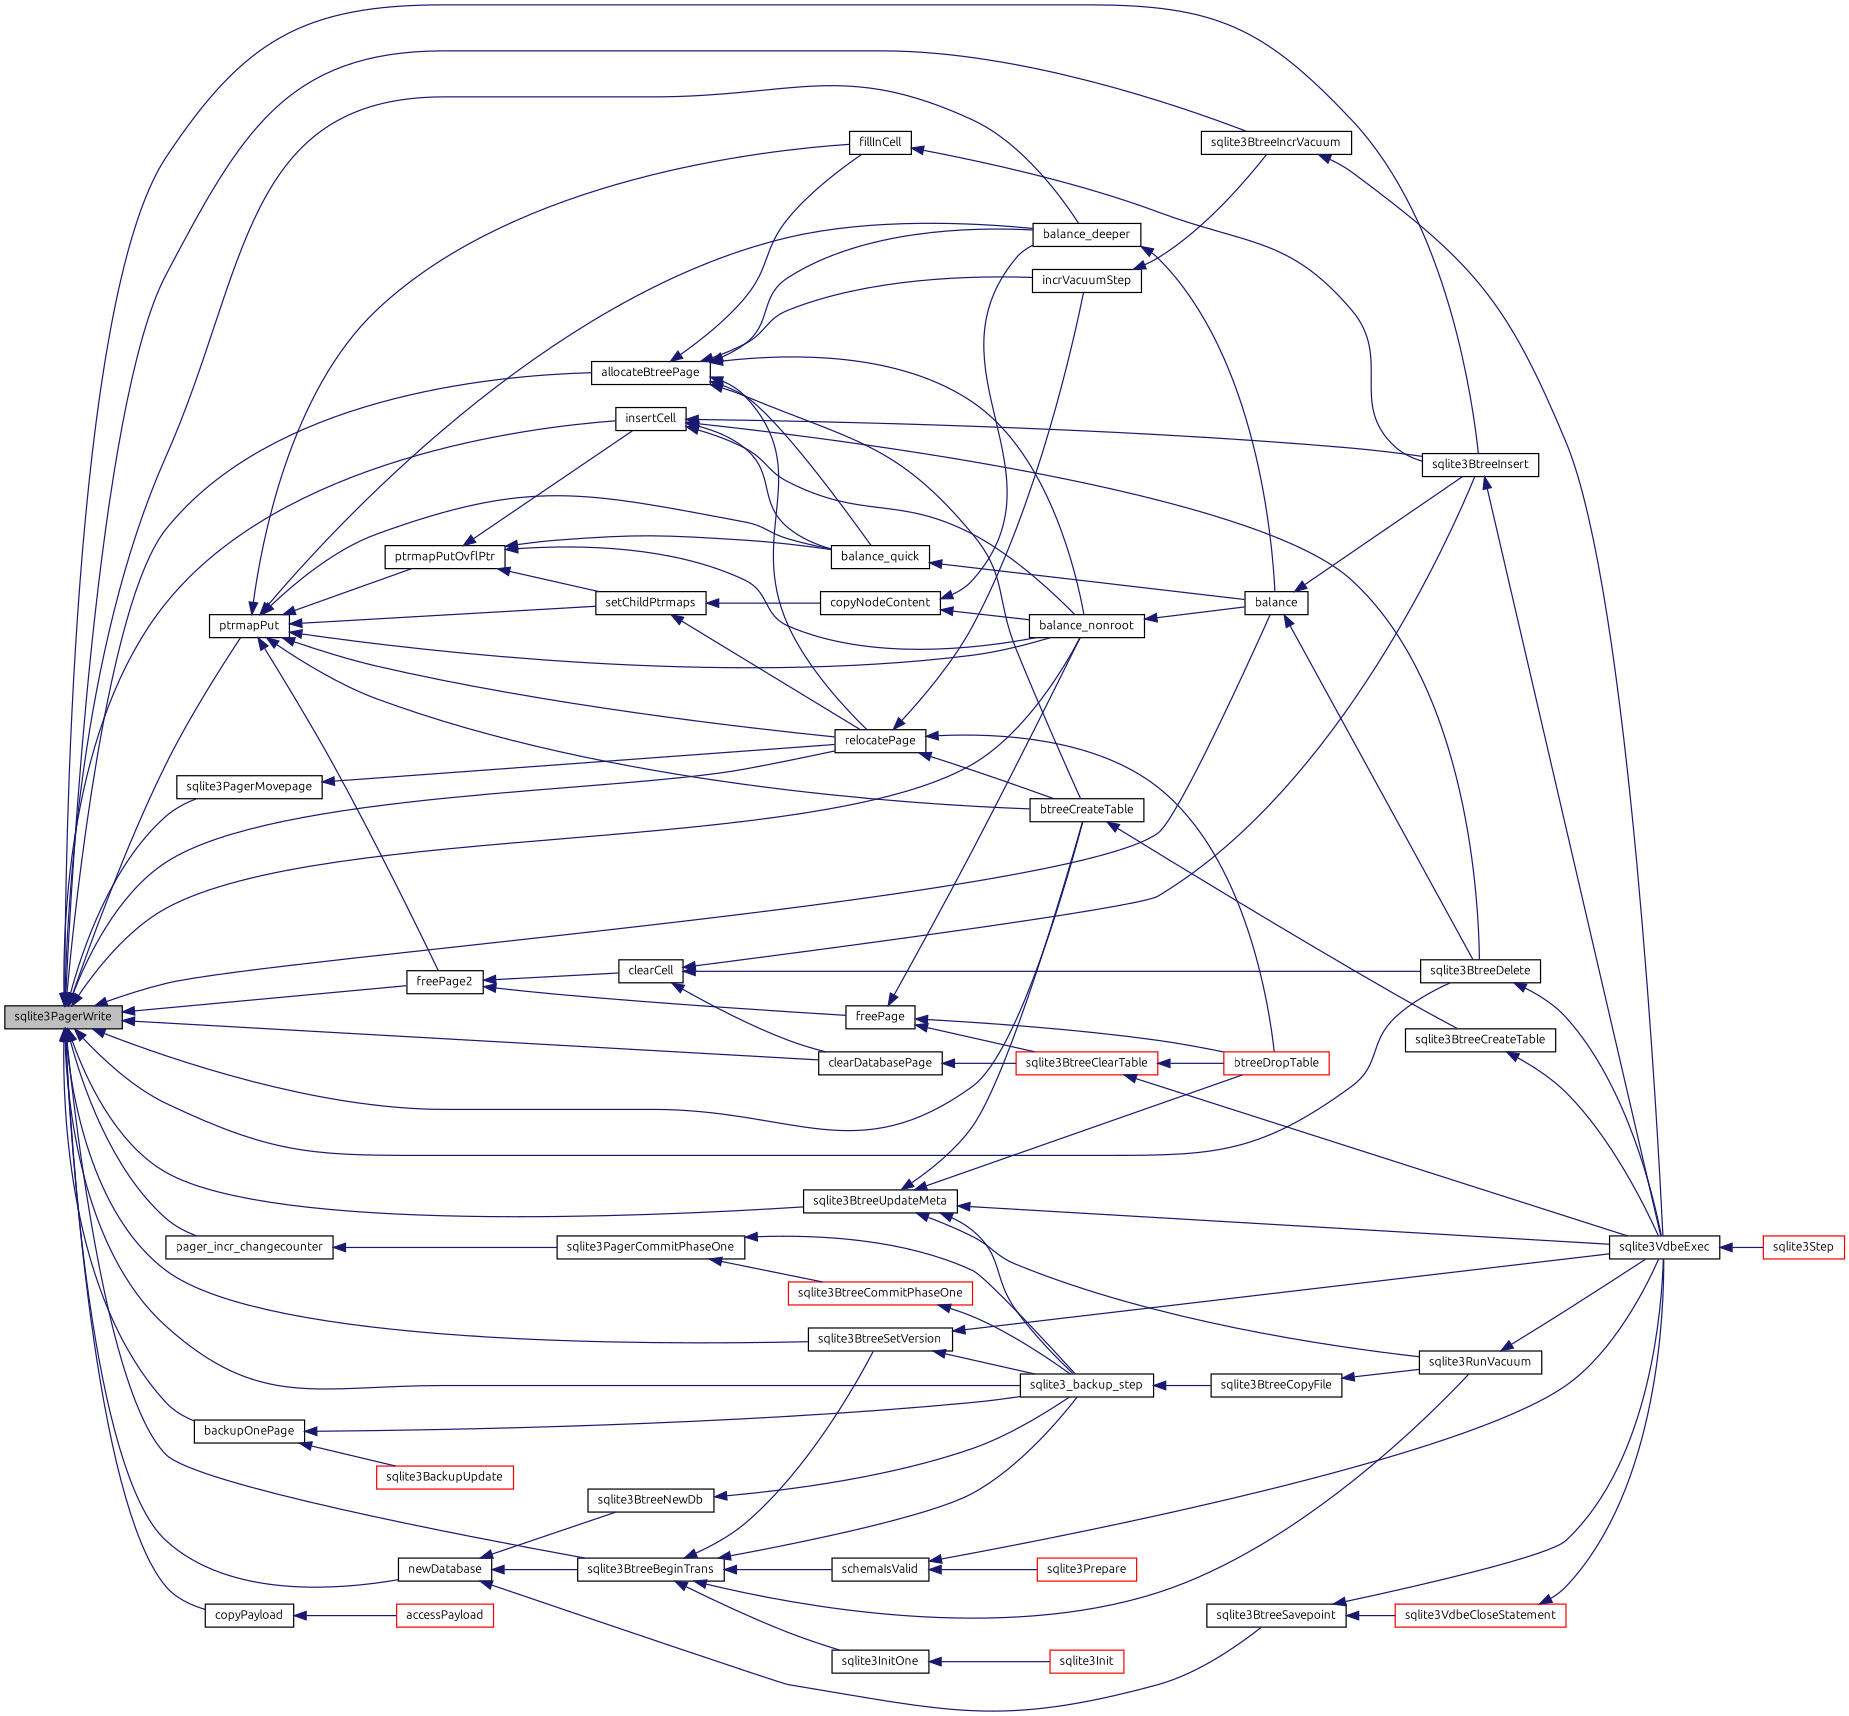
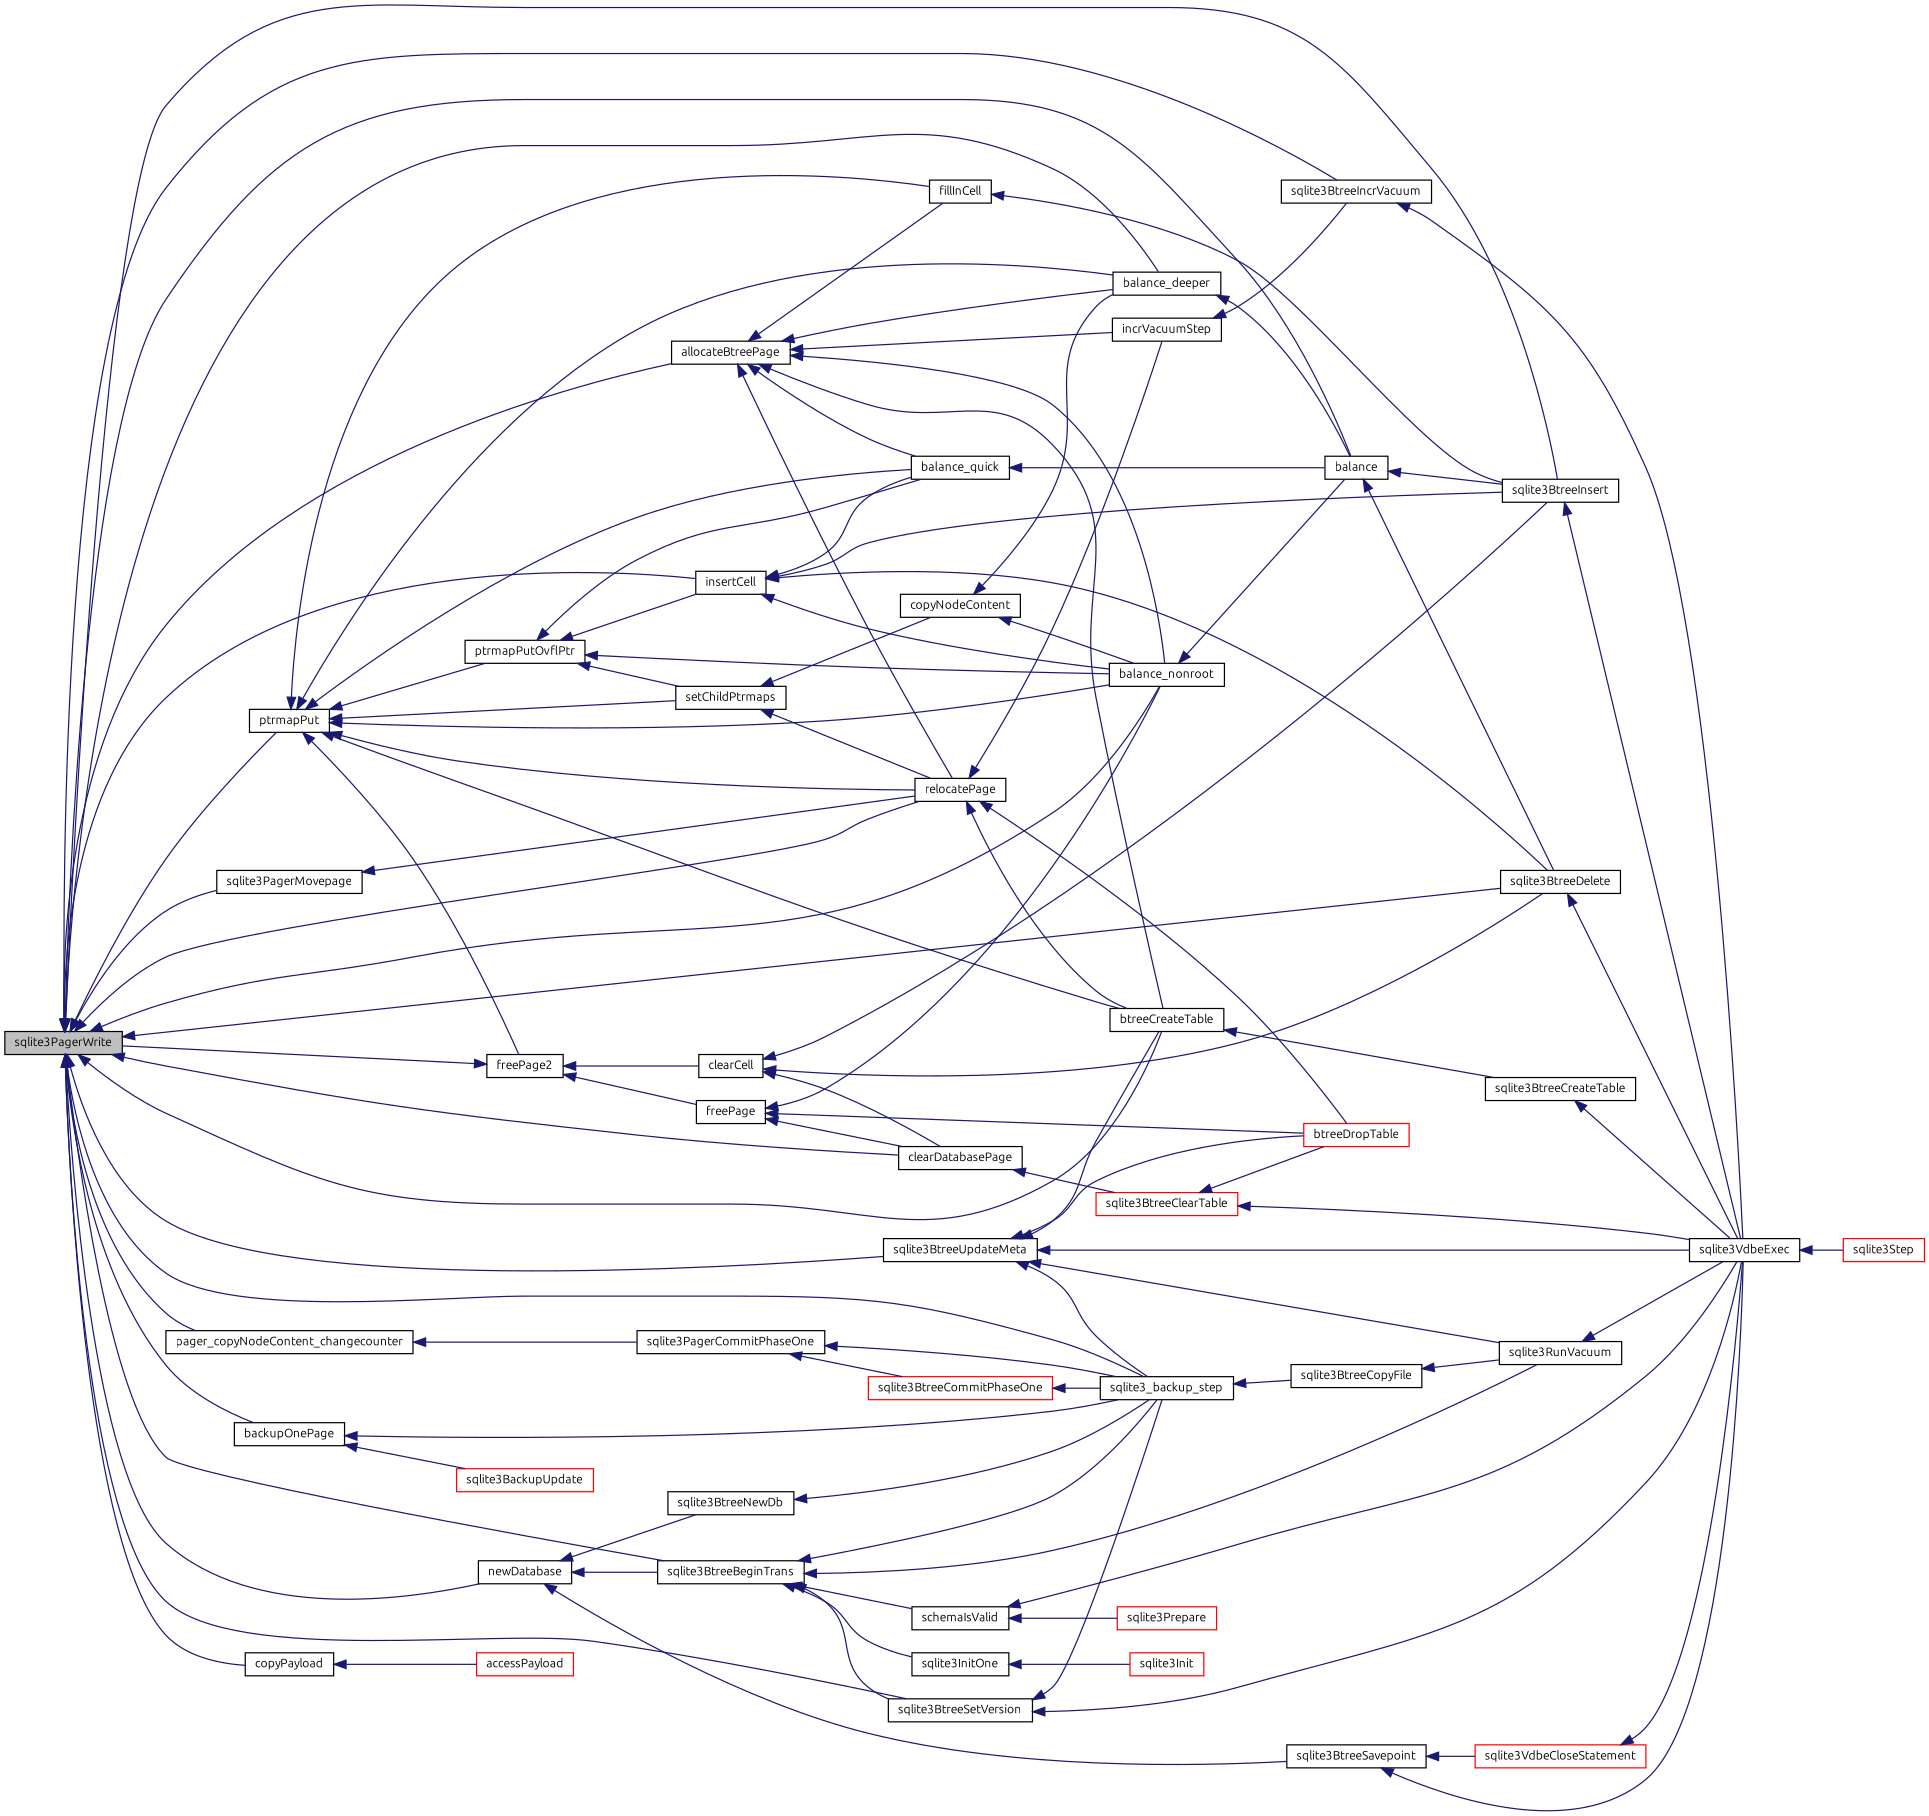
(271, 998) -> (298, 1055)
(981, 1040) -> (840, 1134)
(249, 1247) -> (289, 1342)
